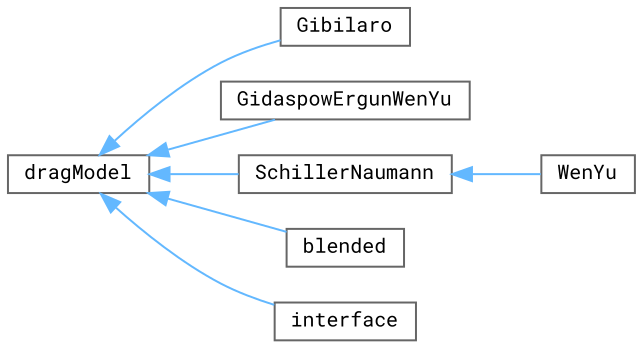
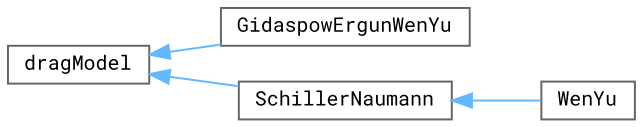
(345, 27) -> none
(345, 248) -> none
(345, 321) -> none
